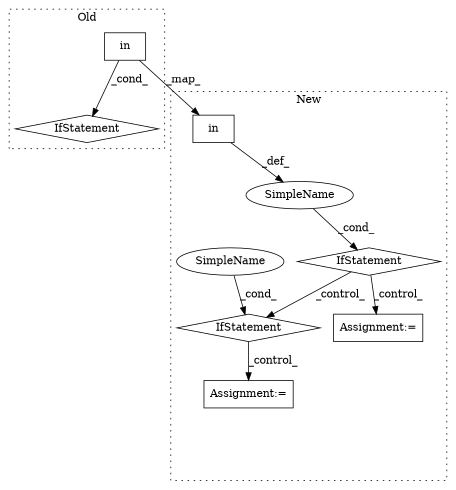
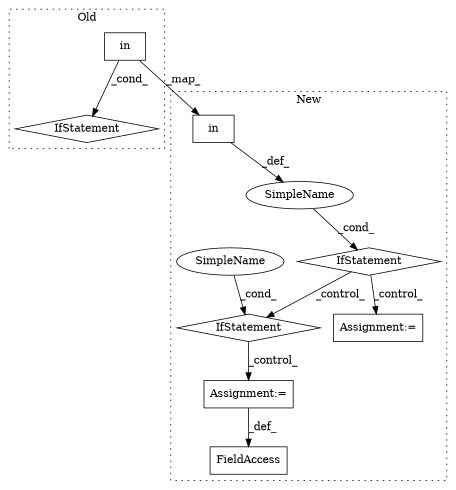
none -> (249, 461)
